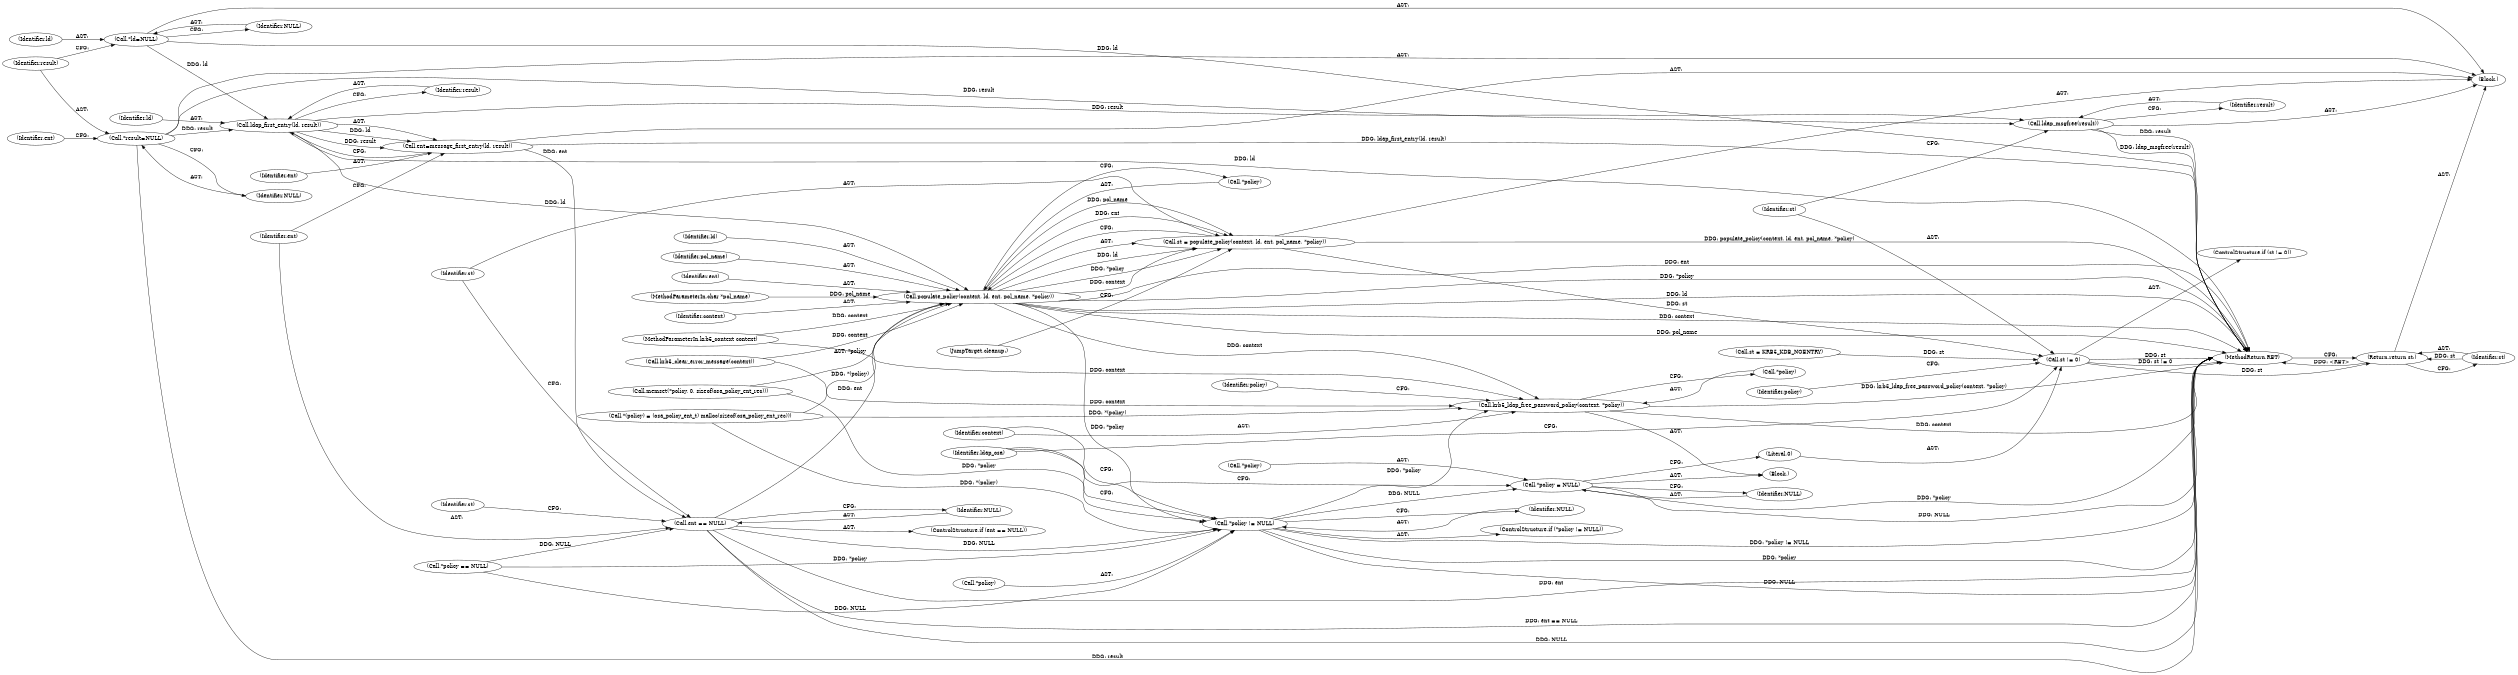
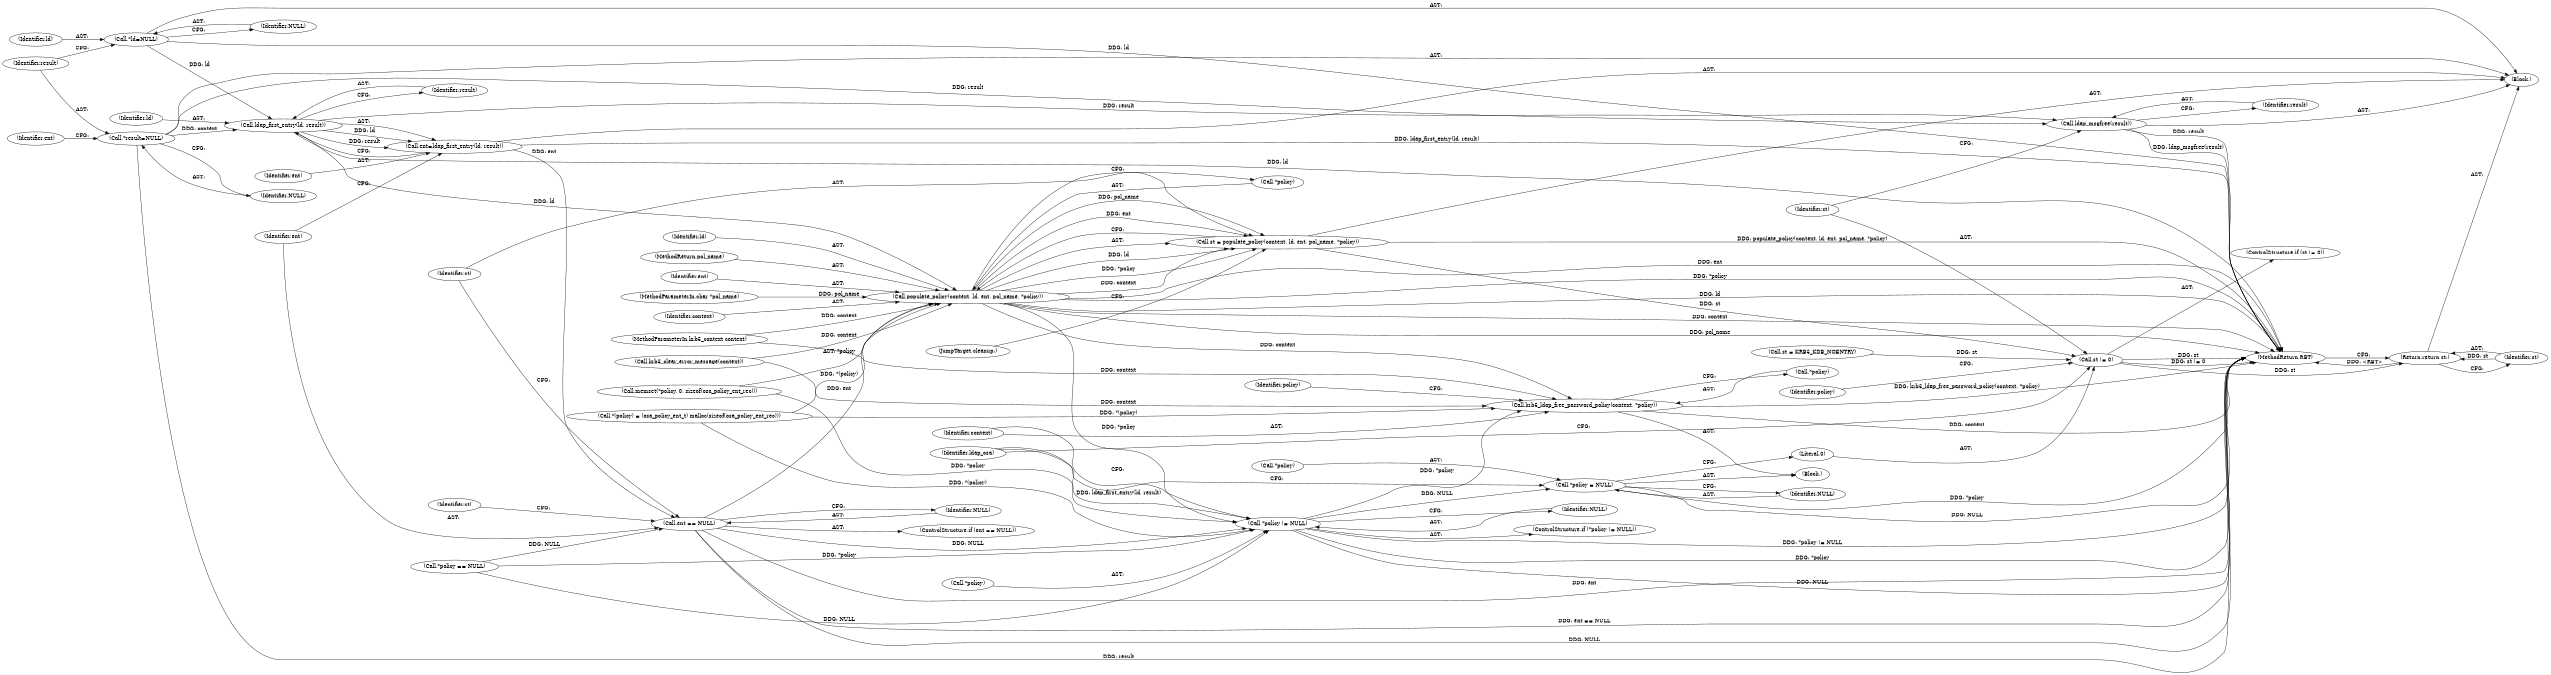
(197, 129) -> (200, 129)
(458, 147) -> (455, 147)
(700, 257) -> (689, 257)
(1108, 493) -> (1119, 493)
